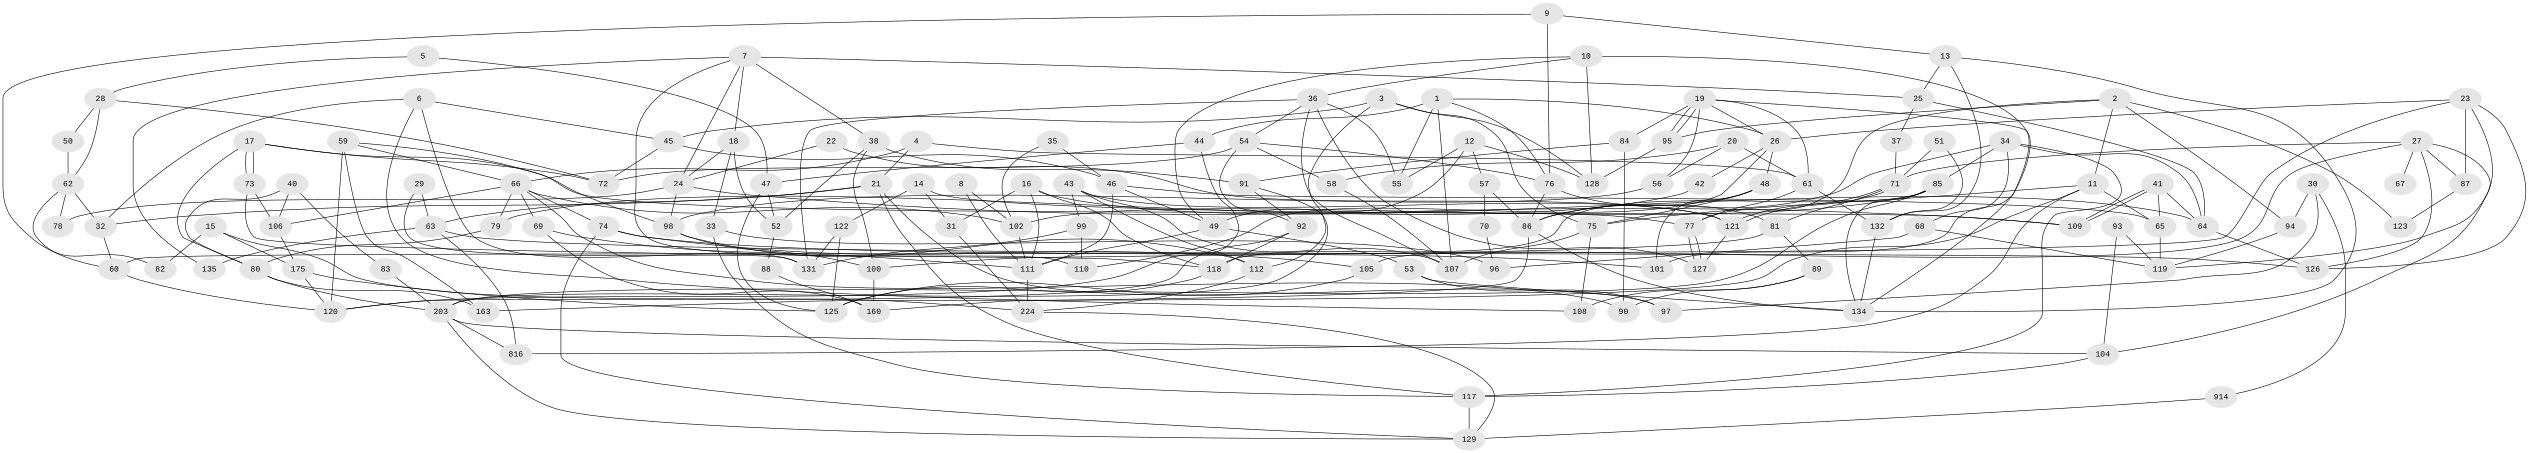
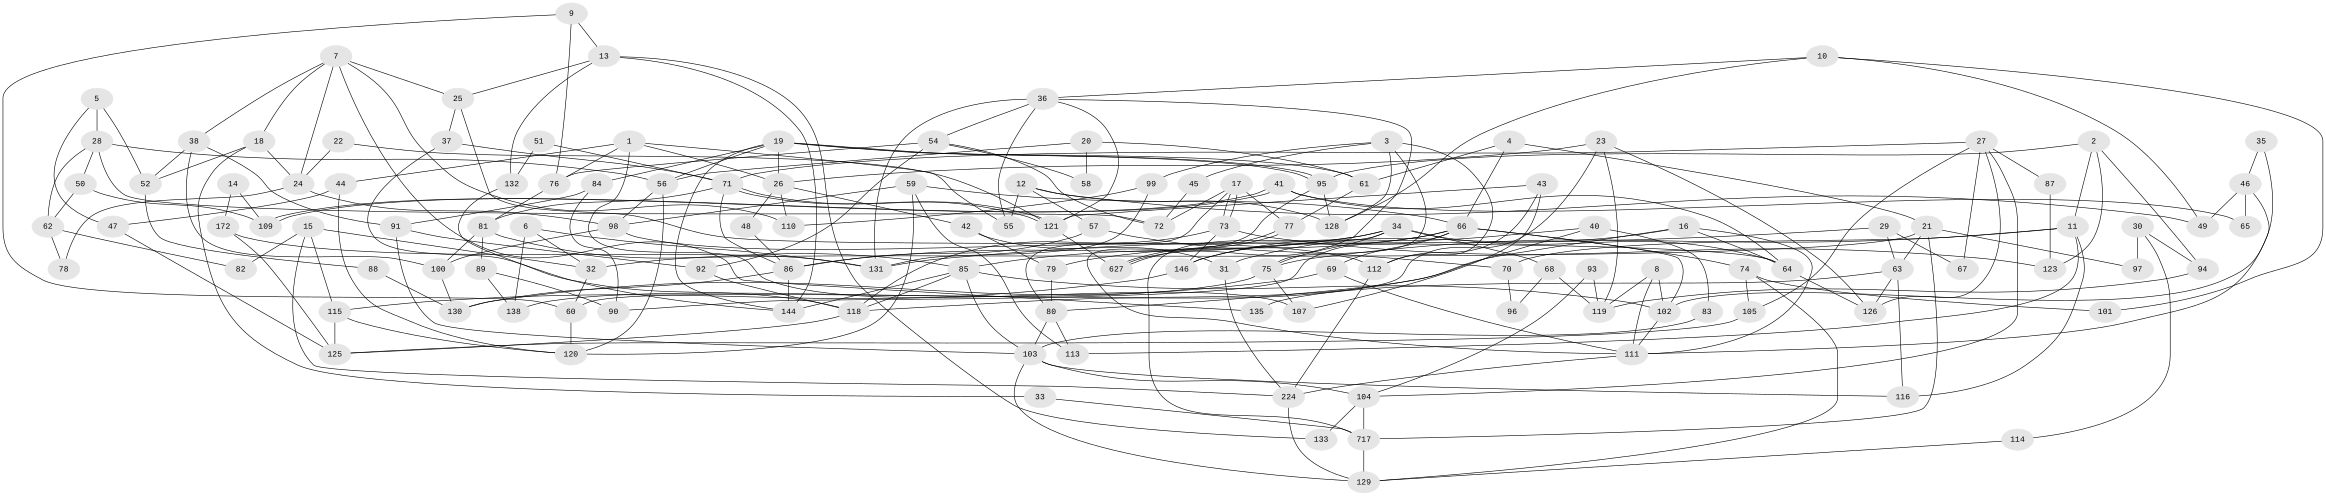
(544, 120) -> none
(1892, 123) -> none
(2465, 141) -> none
(892, 157) -> none
none -> (380, 159)
(934, 204) -> (1095, 248)
(84, 205) -> (450, 248)
(771, 205) -> (124, 140)
(1075, 205) -> (1303, 149)
(1538, 205) -> (730, 241)
(2126, 205) -> (1787, 241)
(1680, 209) -> (1332, 248)
(1848, 209) -> none
(1376, 212) -> (174, 205)
(1344, 218) -> (1117, 172)
(1396, 222) -> none
(1662, 226) -> none
(276, 227) -> (1182, 269)
(841, 227) -> (223, 227)
(1237, 241) -> none
(1120, 246) -> (1218, 320)
(2160, 247) -> (1628, 291)
none -> (1924, 248)
none -> (1636, 252)
none -> (721, 256)
(298, 269) -> (335, 312)
(1409, 269) -> none
(1700, 269) -> (1116, 269)
none -> (647, 290)
(824, 299) -> (655, 280)
(441, 312) -> (1030, 354)
(483, 312) -> (1073, 354)
(874, 312) -> (455, 312)
(1580, 312) -> (514, 312)
(1859, 312) -> (789, 312)
(516, 354) -> (1903, 397)
(1469, 397) -> (1364, 440)
(2221, 397) -> (2018, 440)
none -> (1321, 440)
